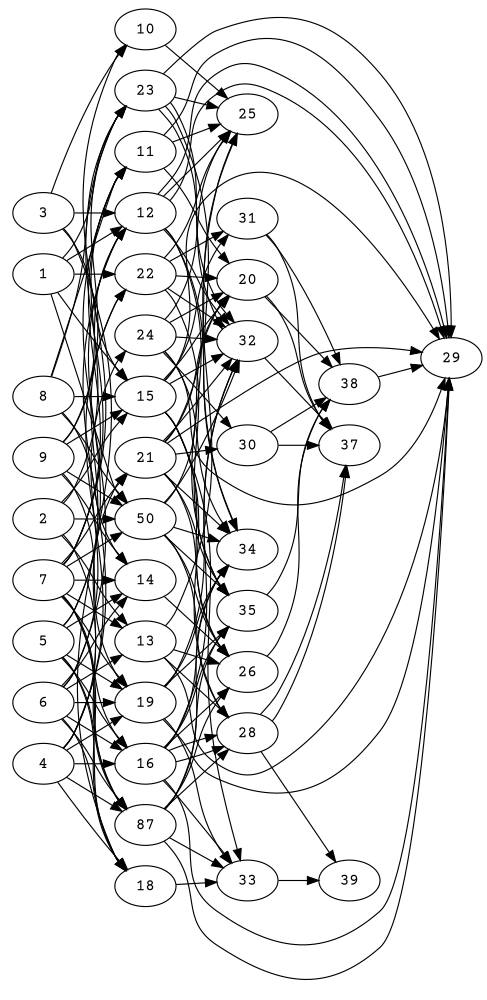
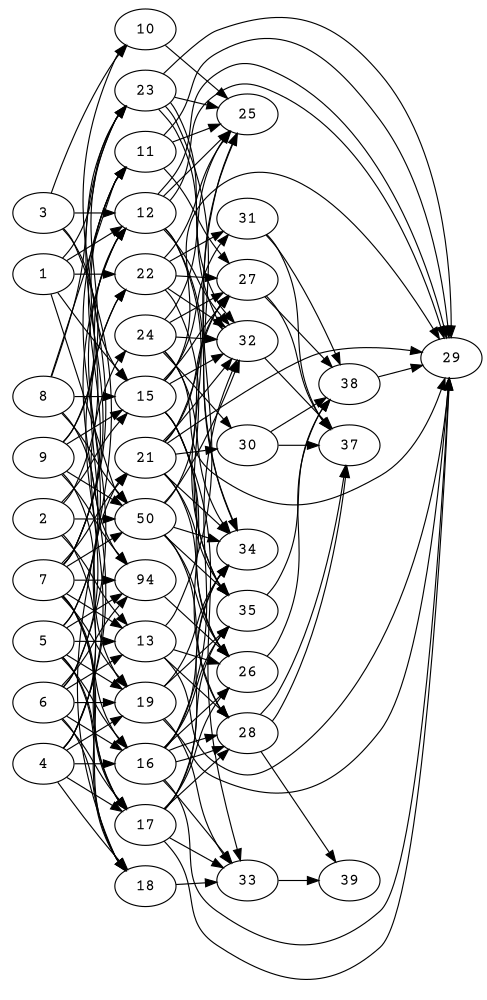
(247, 280) -> (247, 280)
(204, 531) -> none
(145, 580) -> (145, 580)
none -> (89, 641)
(145, 825) -> (145, 825)
